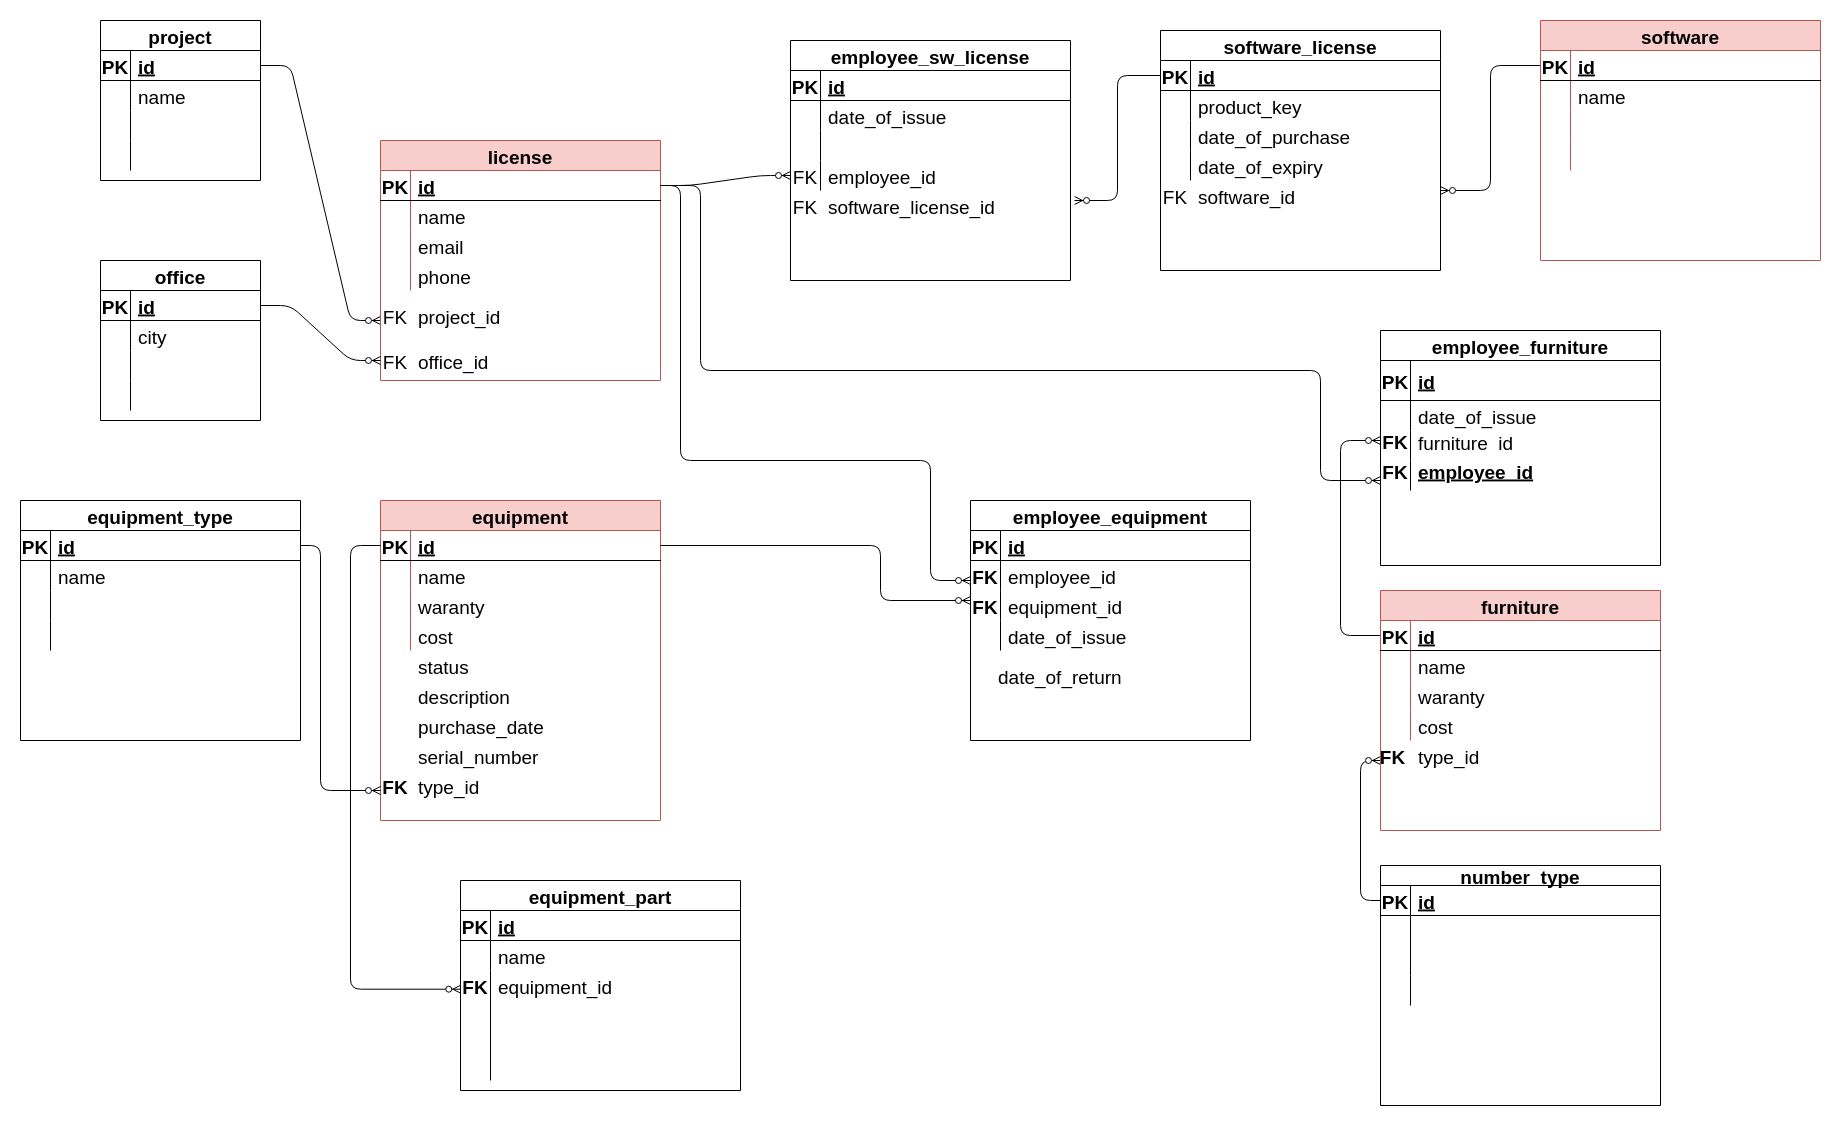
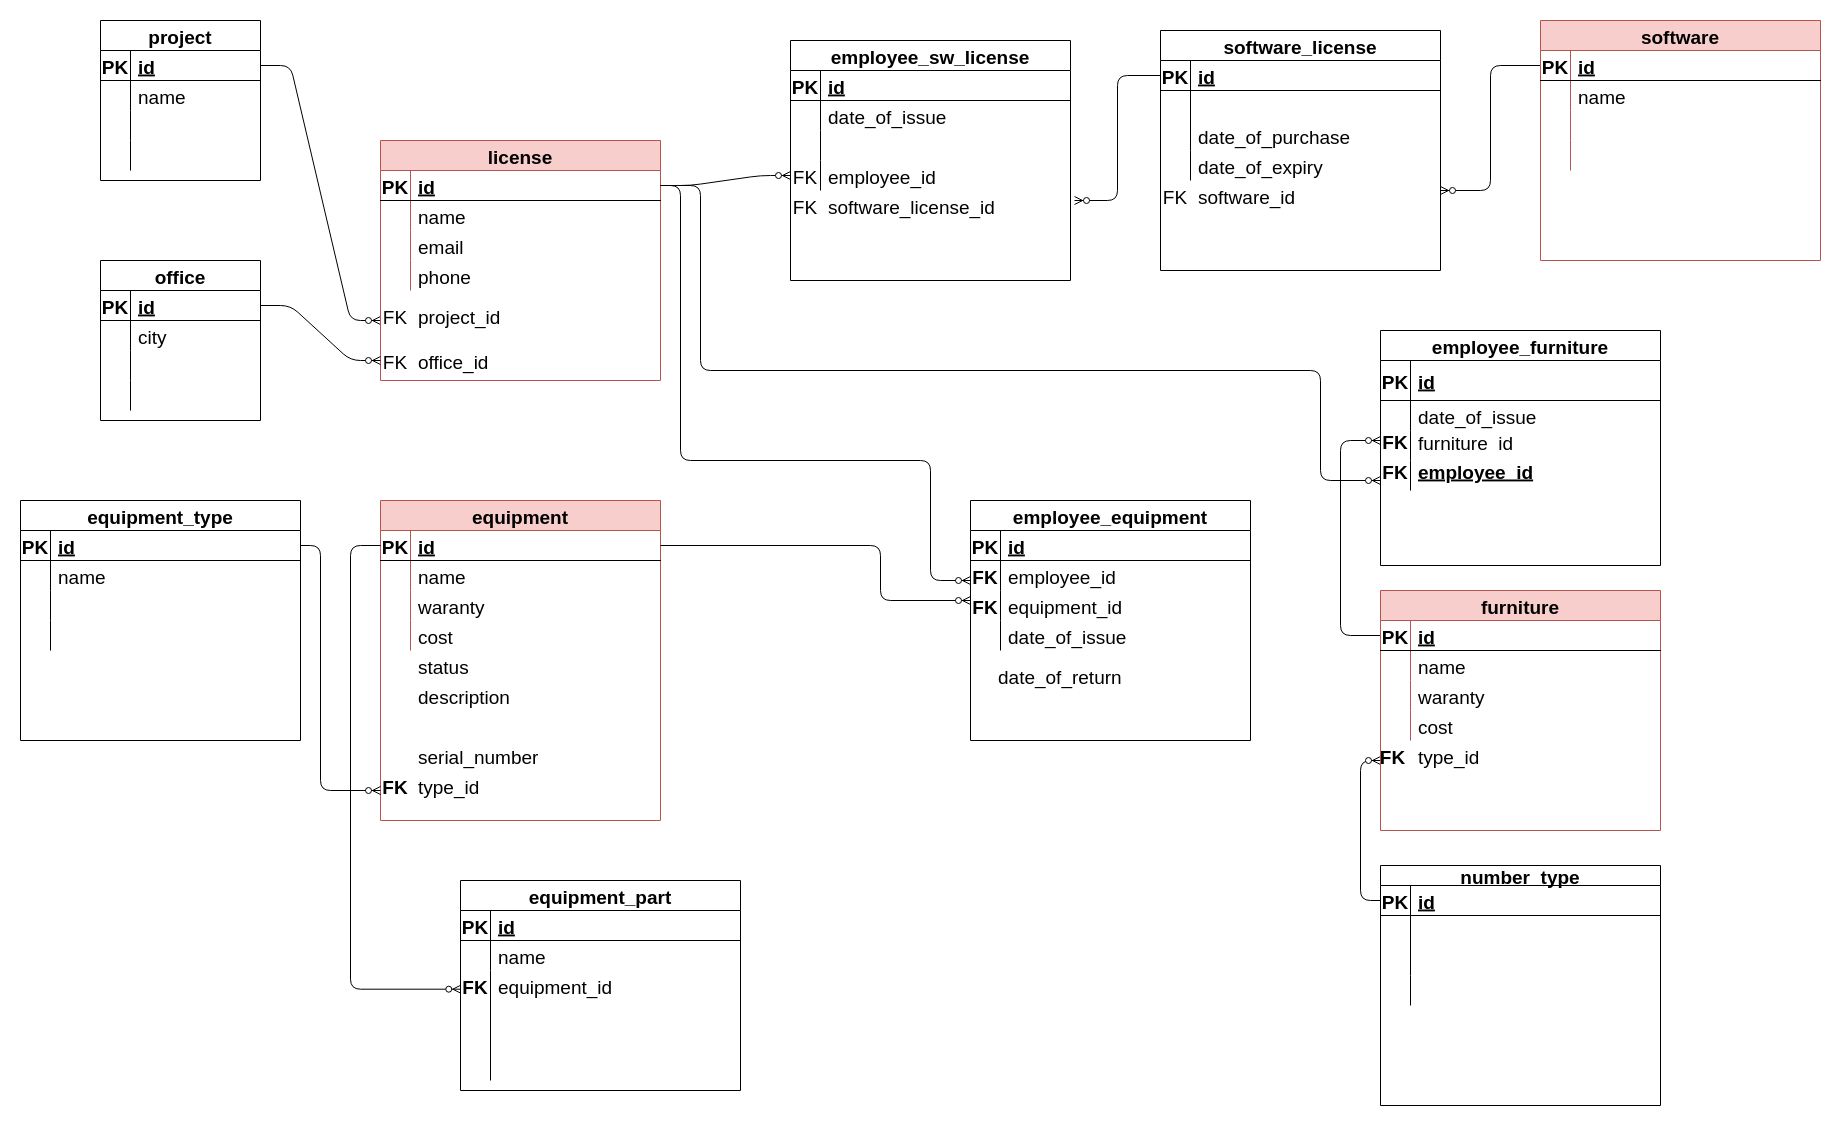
(1316, 106) -> none
(536, 726) -> none
